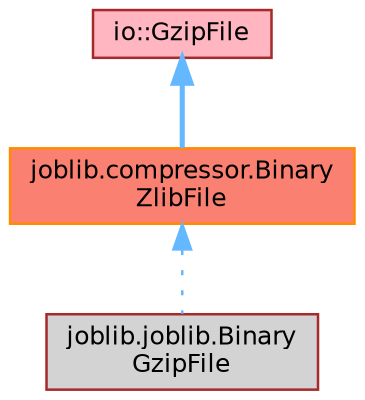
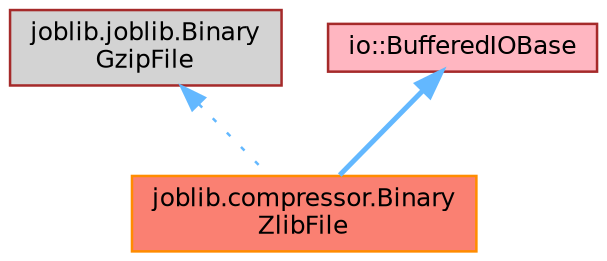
(182, 34) -> (463, 48)
(182, 282) -> (234, 140)
